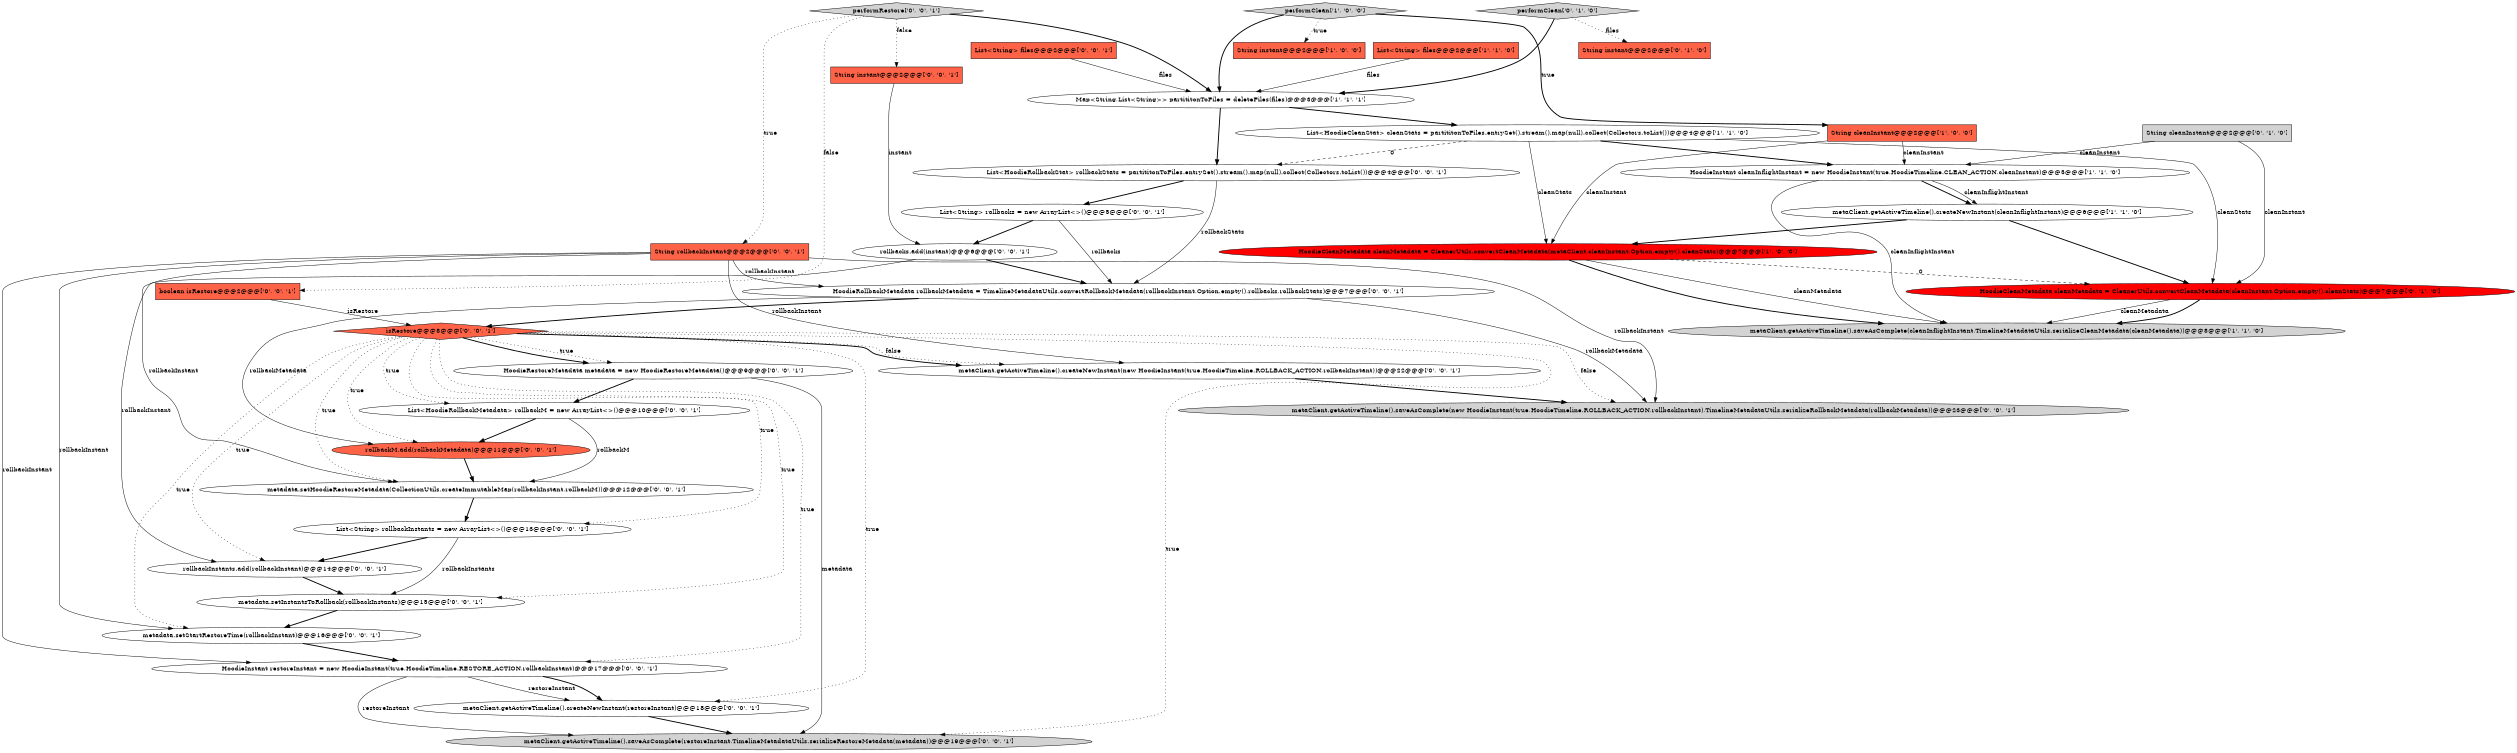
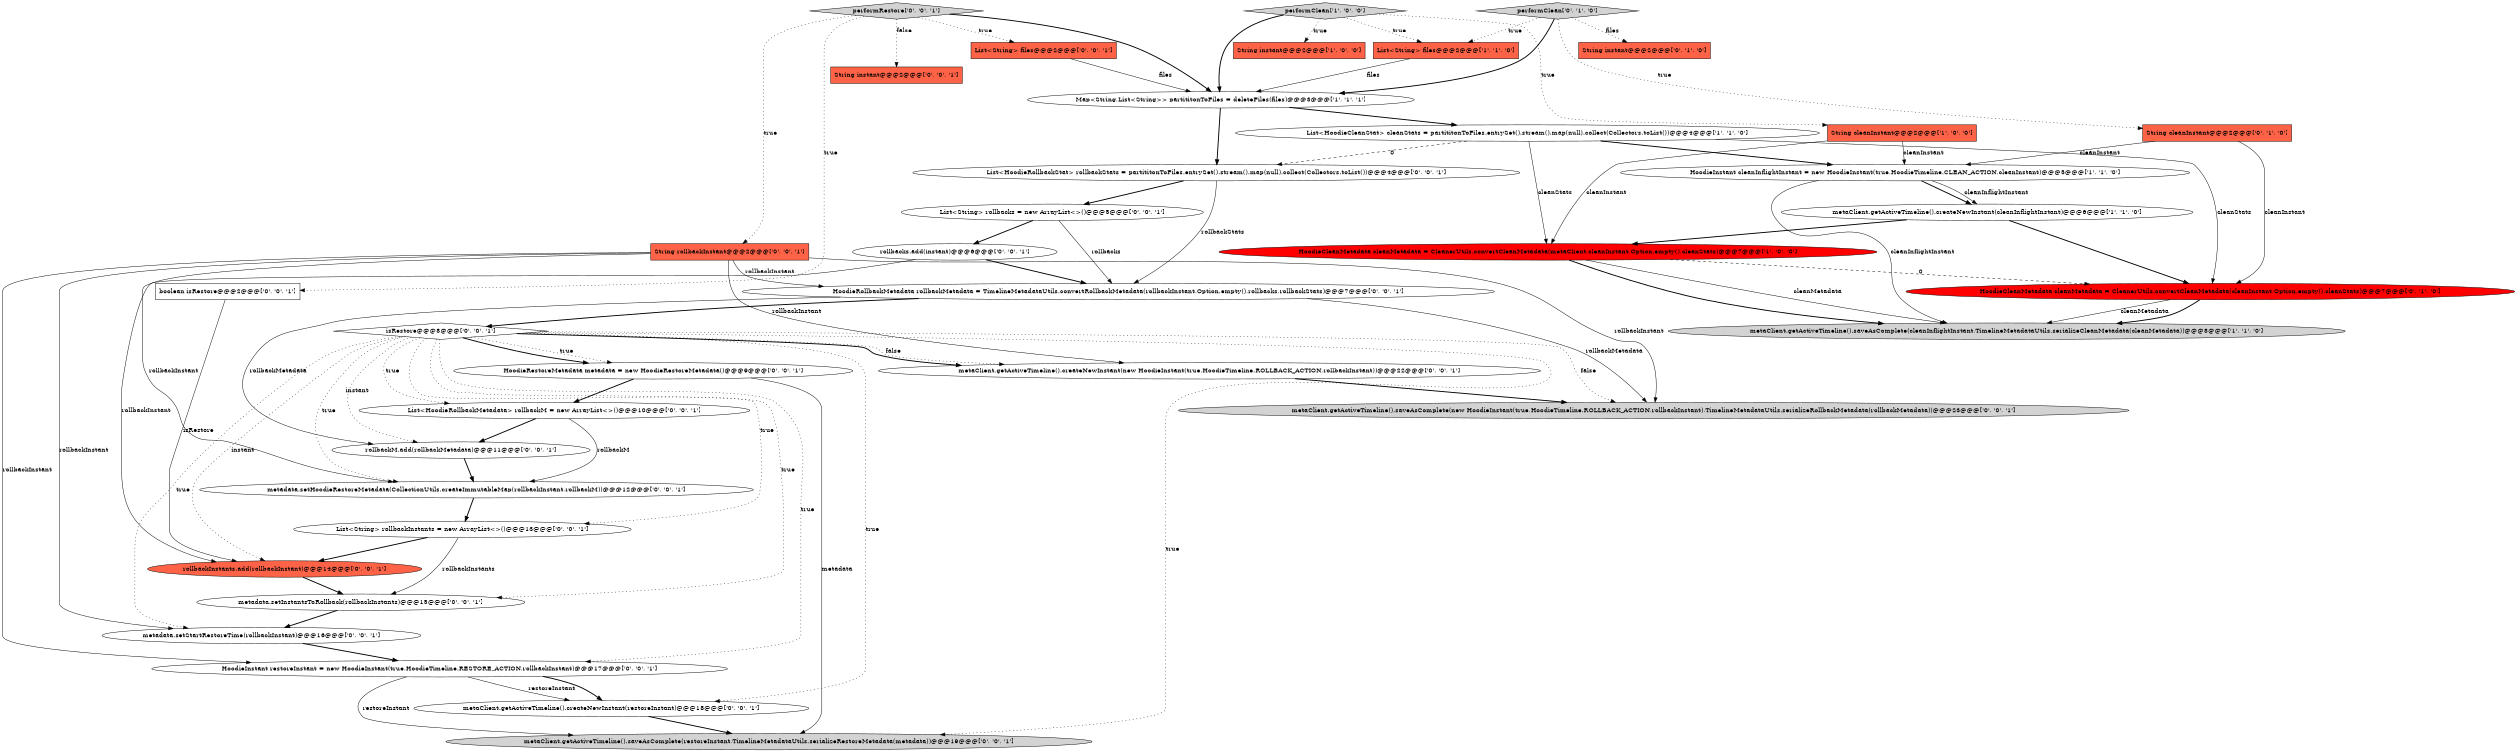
none -> (964, 29)
none -> (1380, 29)
none -> (1506, 29)
none -> (1832, 105)
(1566, 118) -> (1566, 118)
(2217, 133) -> (2217, 133)
(831, 153) -> (831, 153)
(889, 169) -> none
(228, 292) -> (228, 292)
(338, 312) -> (176, 448)
(441, 331) -> (441, 331)
(357, 391) -> (357, 391)
(243, 450) -> (243, 450)
(461, 450) -> (461, 450)
(285, 569) -> (285, 569)
